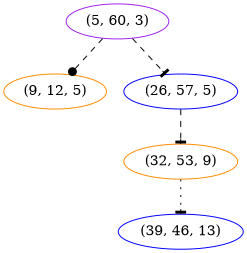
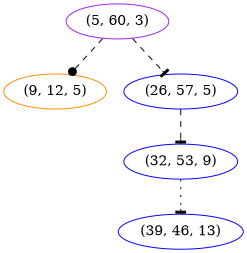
(181, 162) -> (181, 162)
